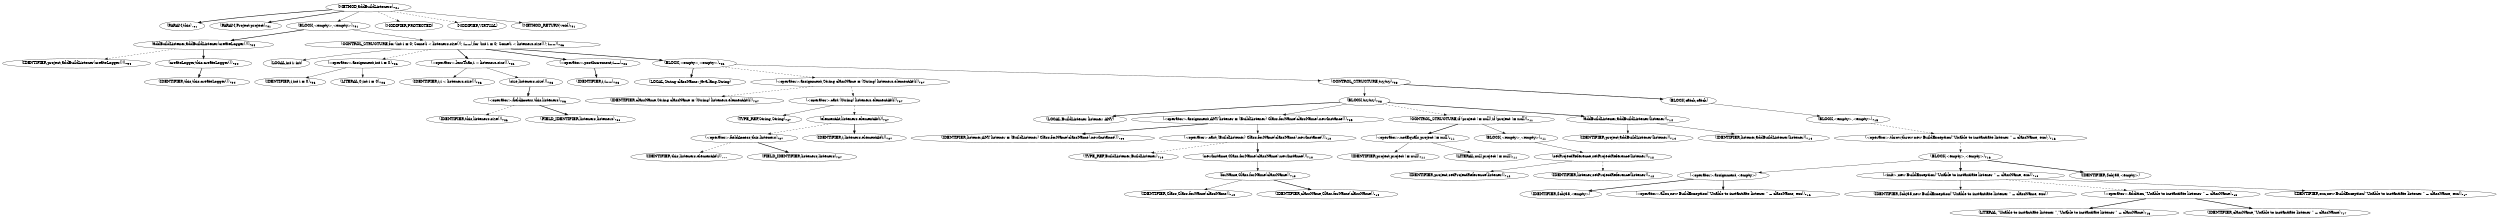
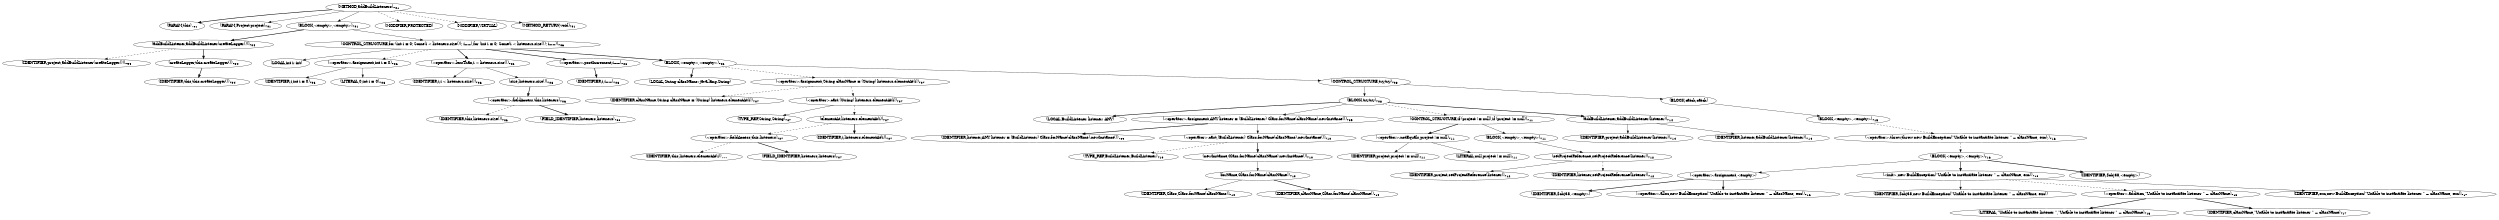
(308, 17) -> (308, 17)
(1532, 92) -> (1532, 92)
